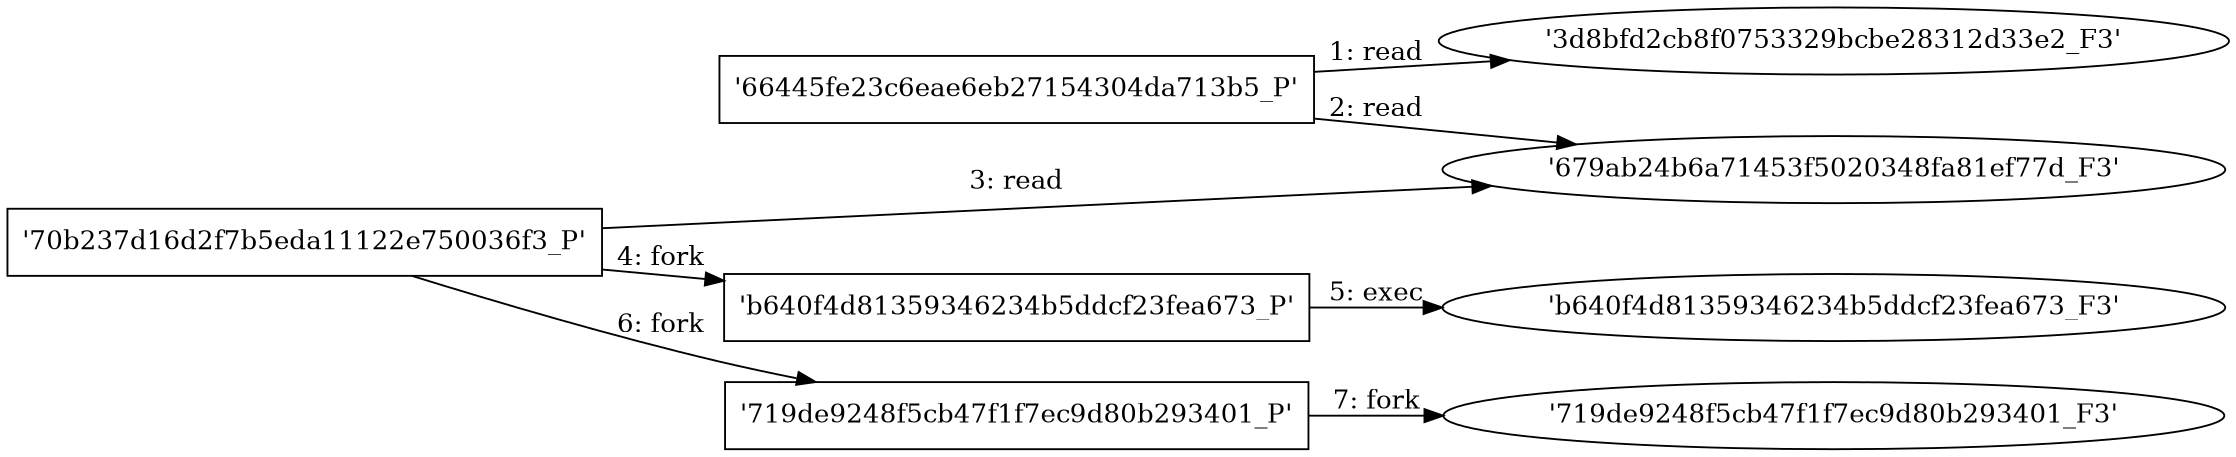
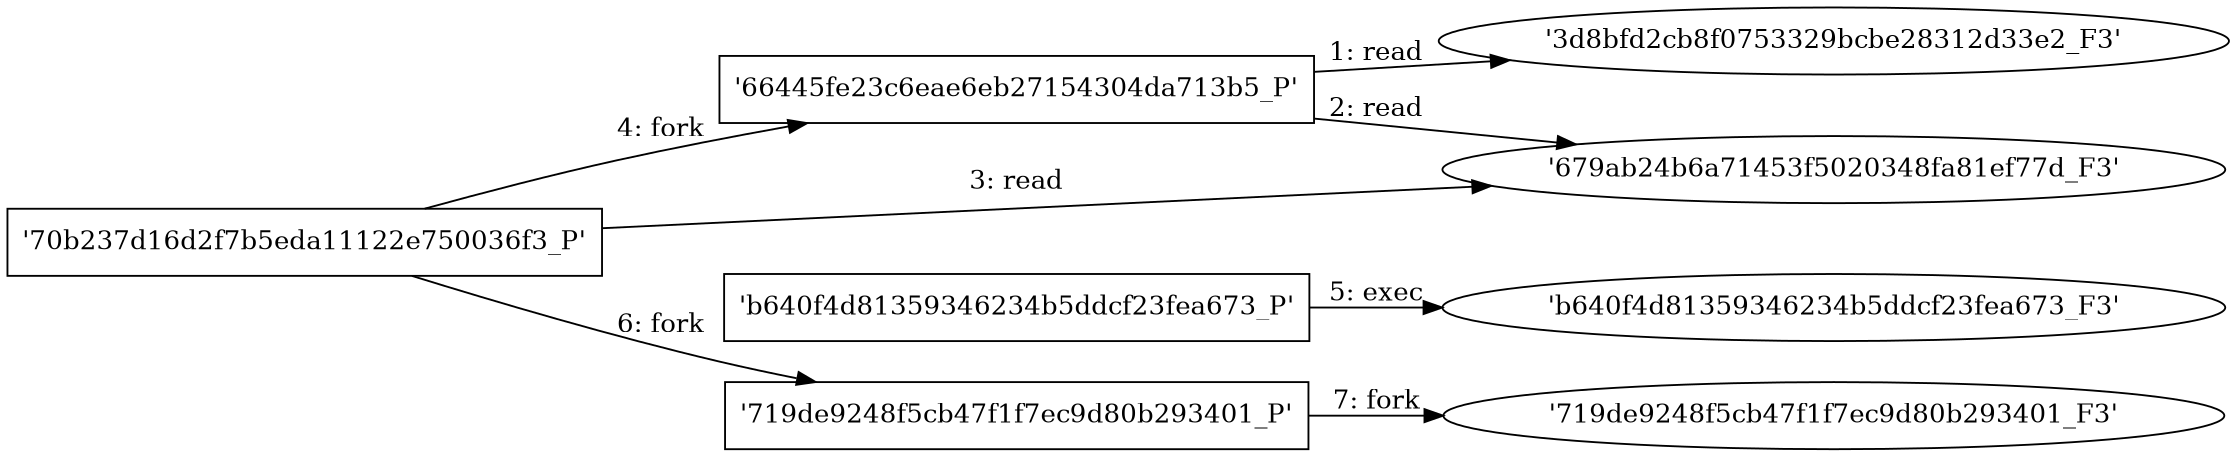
(654, 274) -> (605, 163)
